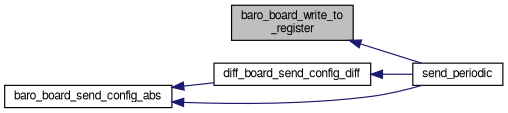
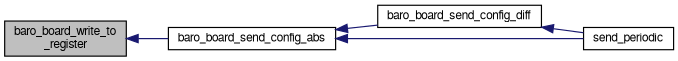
(391, 54) -> (153, 39)
(292, 74) -> (460, 16)
